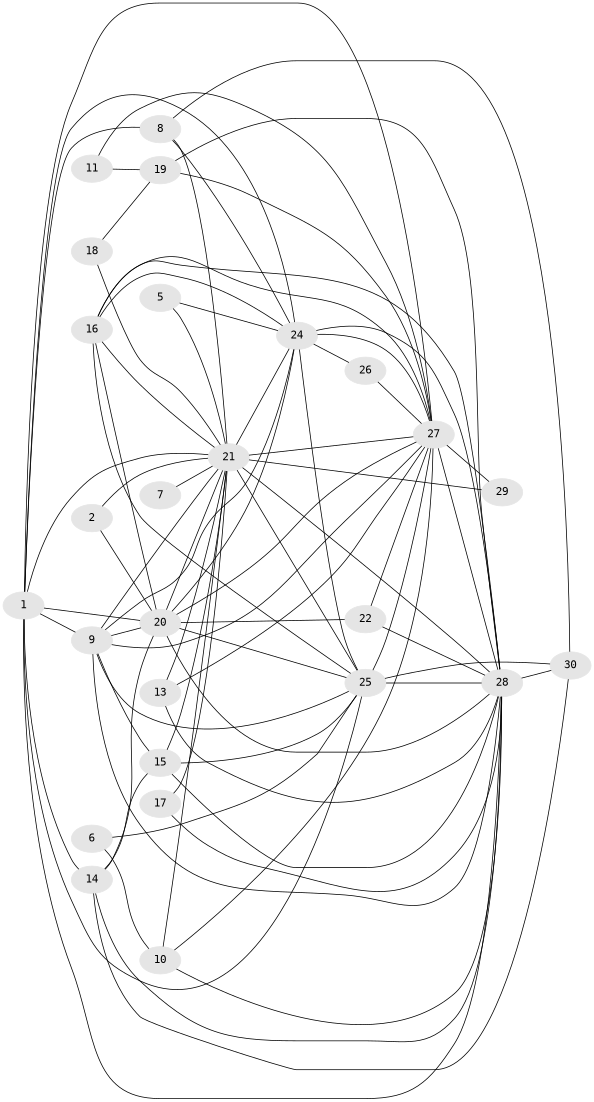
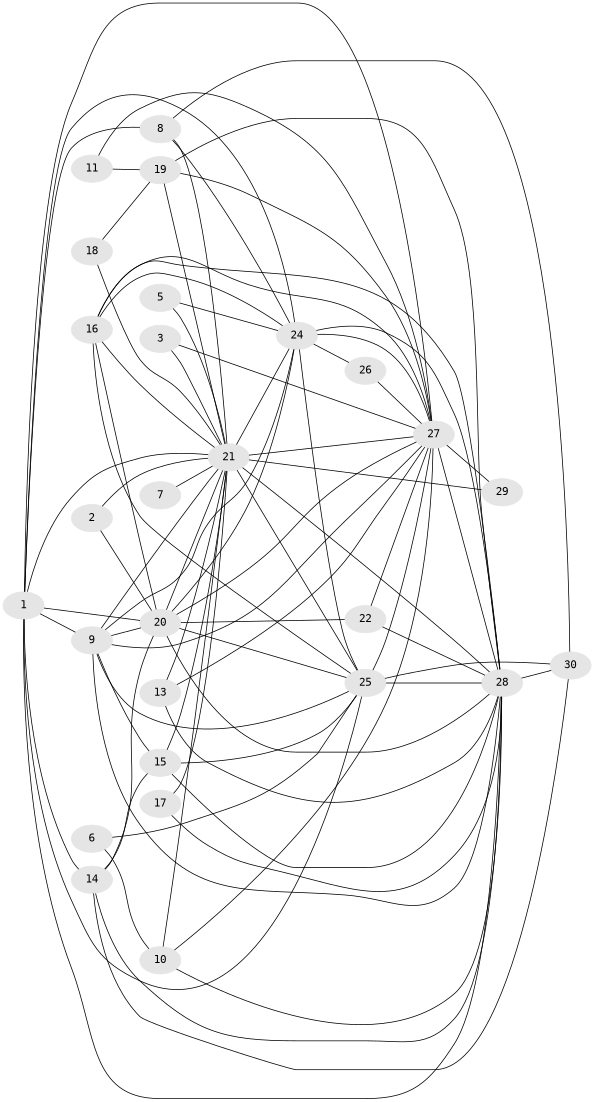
none -> (194, 314)
none -> (160, 339)
